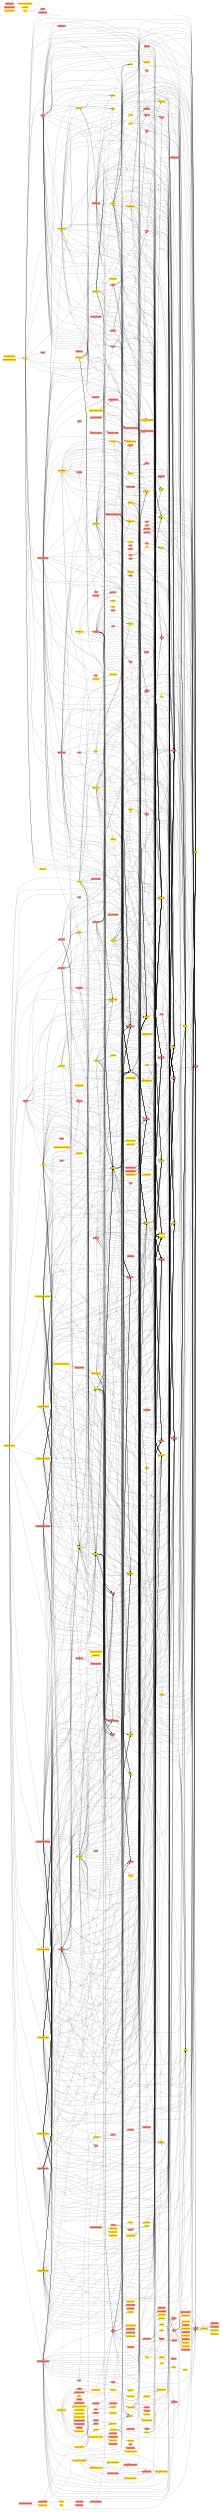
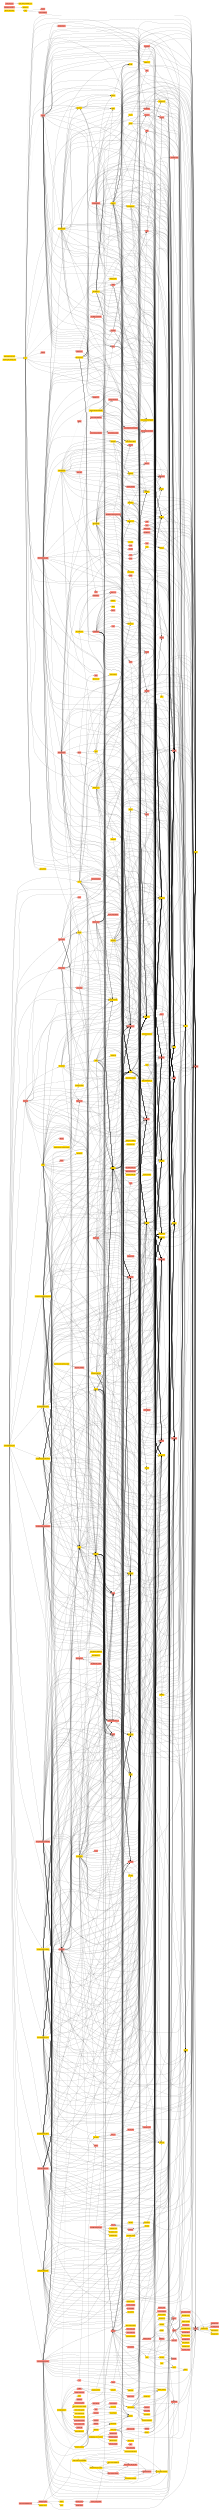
(131, 2396) -> (131, 2396)
